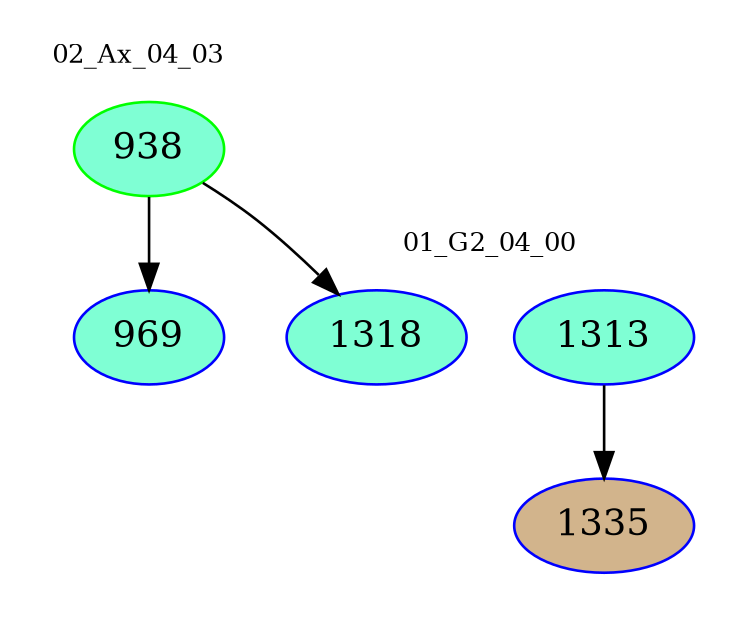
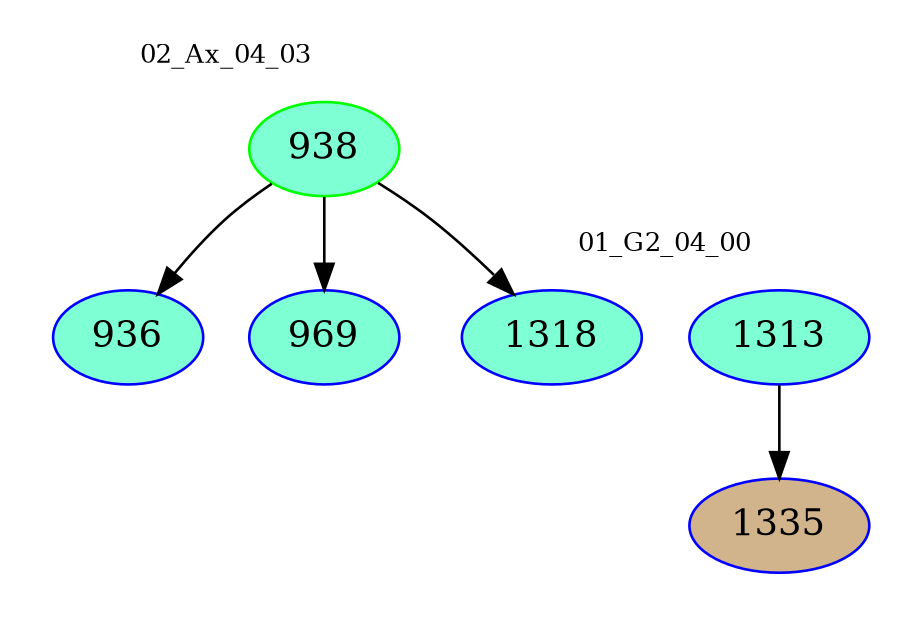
none -> (128, 337)
